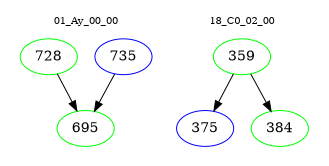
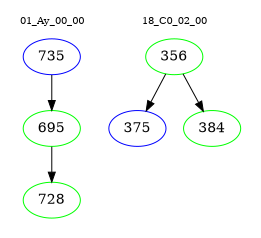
(242, 57) -> (174, 57)
(65, 88) -> (52, 159)
